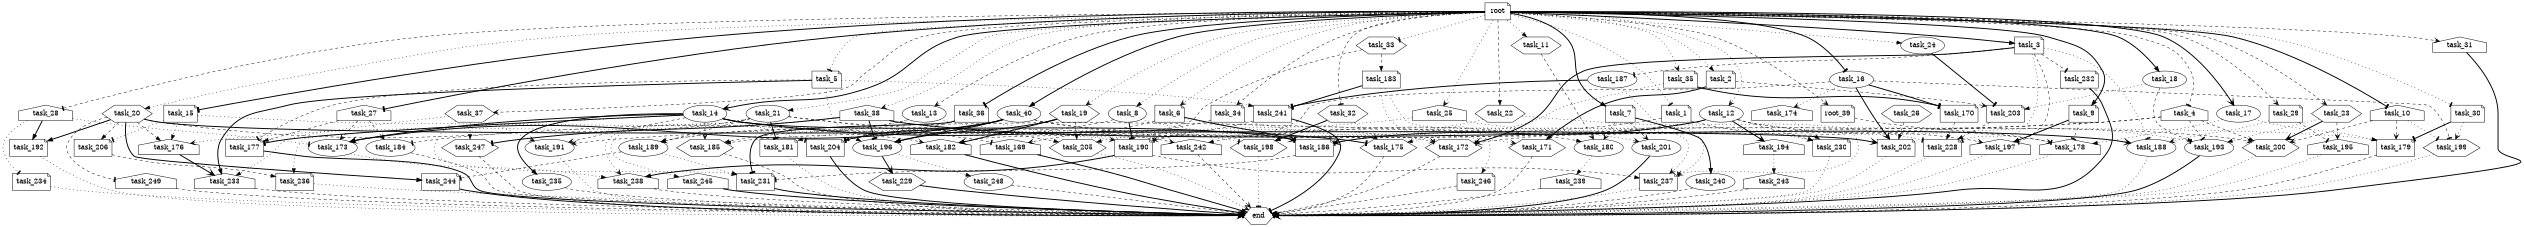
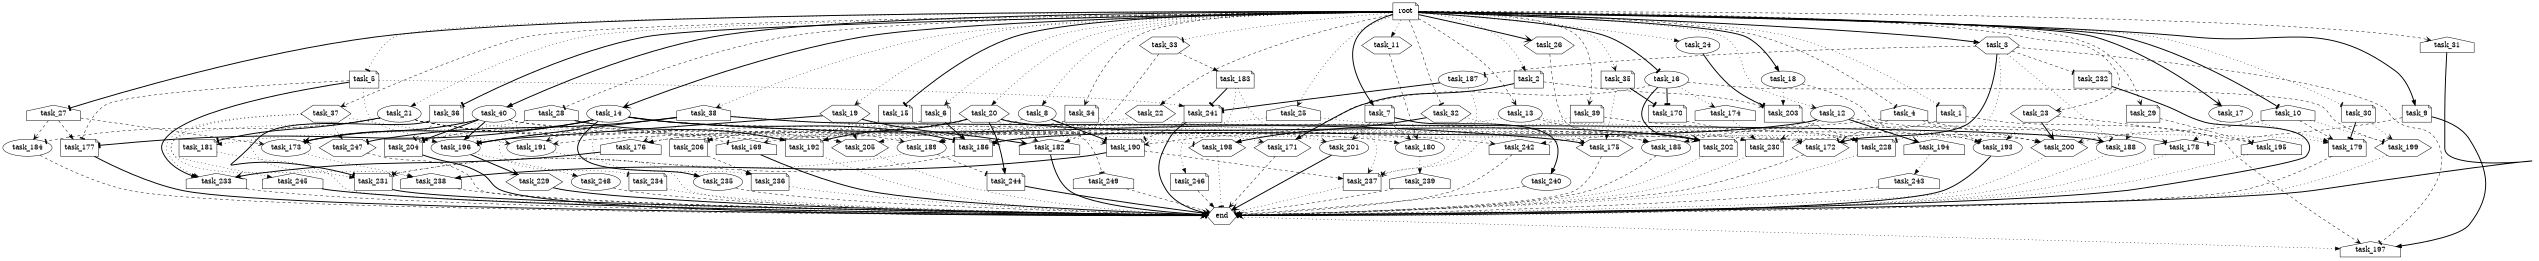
none -> (1470, 26)
(2029, 45) -> (1997, 45)
(1838, 114) -> (1587, 114)
(705, 148) -> (1666, 148)
(1635, 209) -> (1786, 233)
